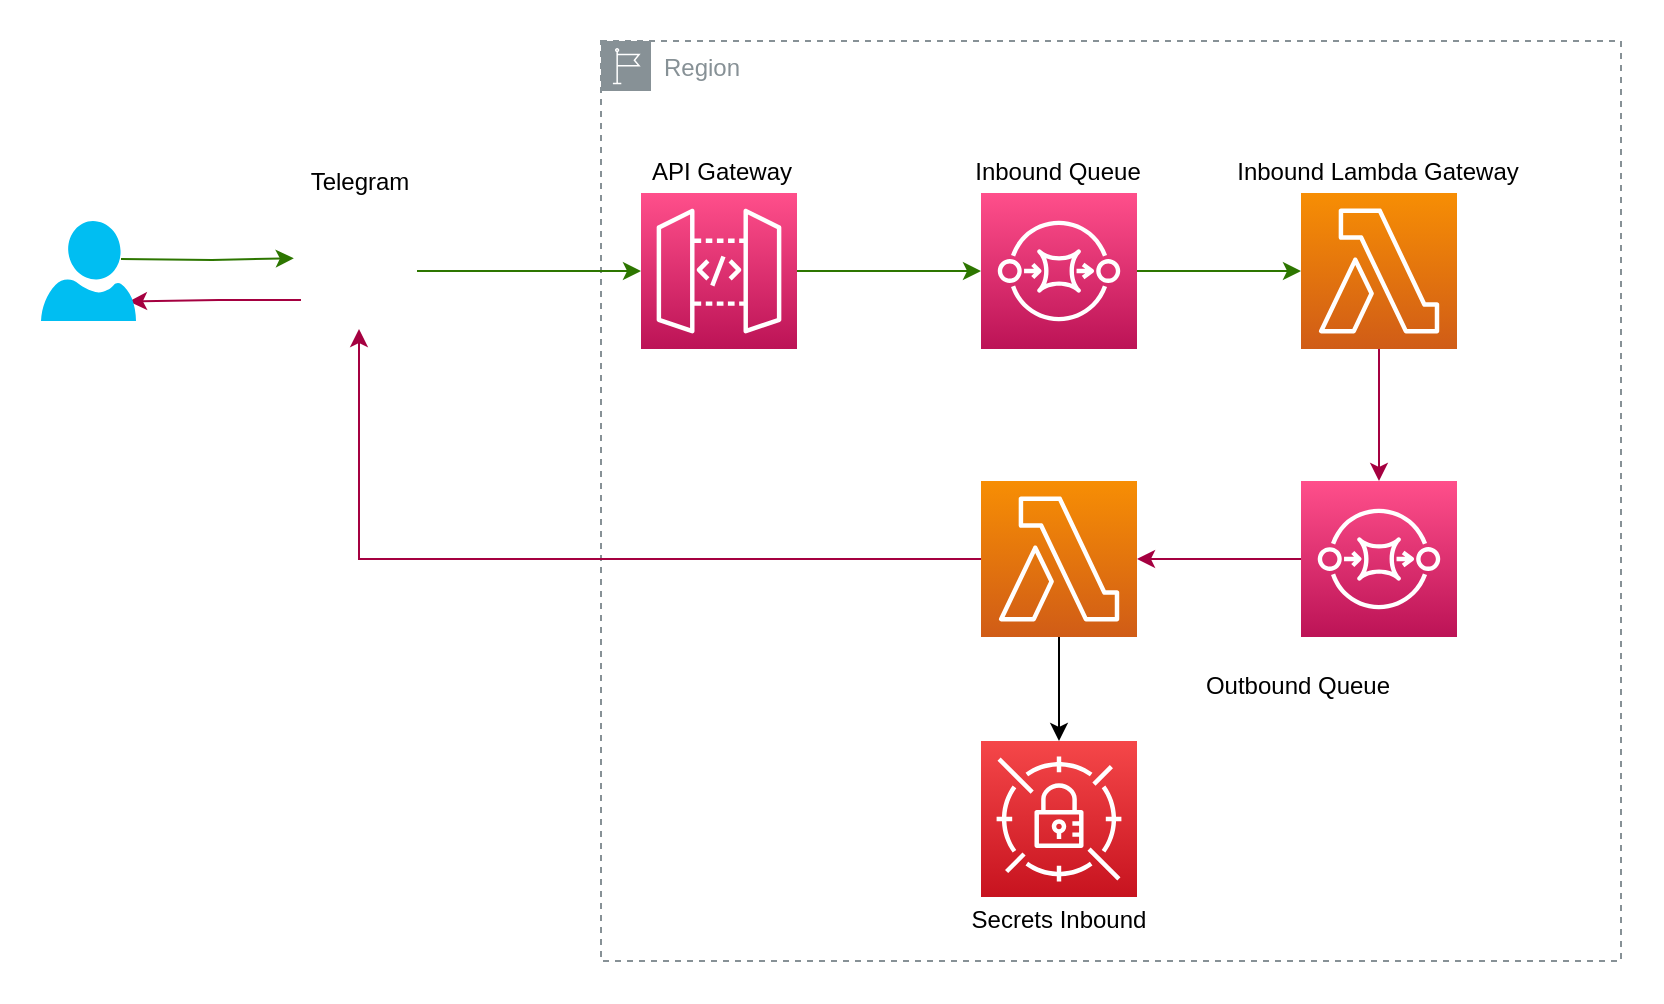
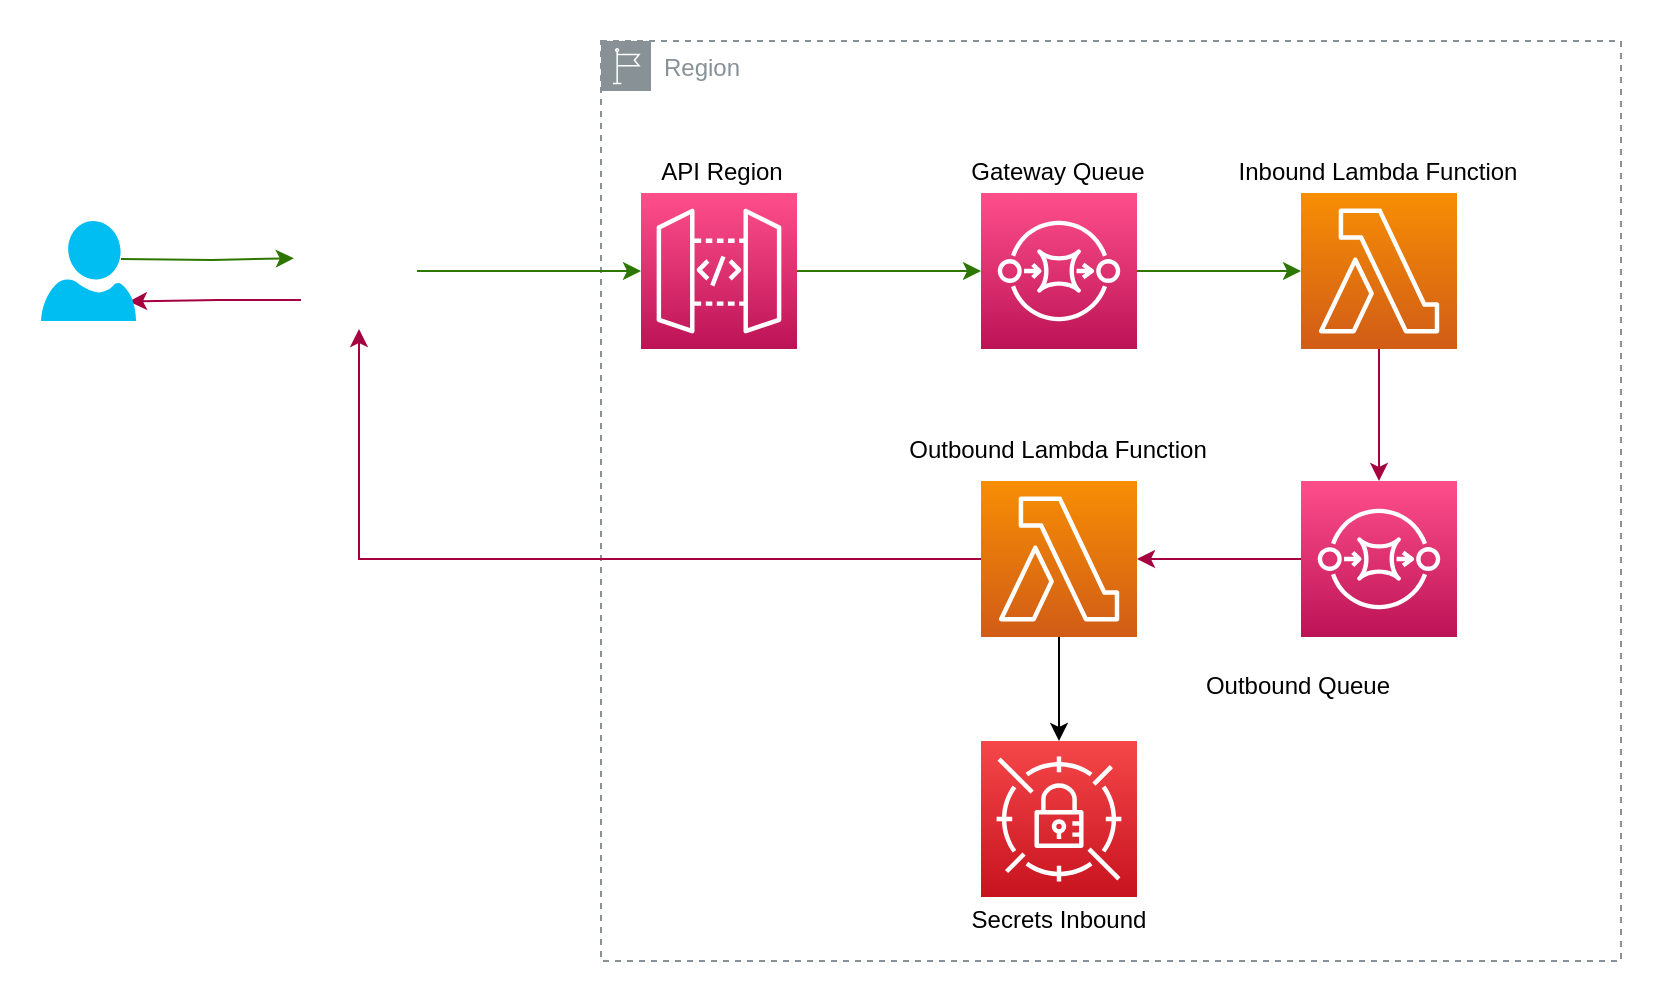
(723, 173) -> (723, 173)
(1059, 173) -> (1059, 173)
(1379, 173) -> (1379, 173)
(361, 183) -> none
none -> (1059, 451)
